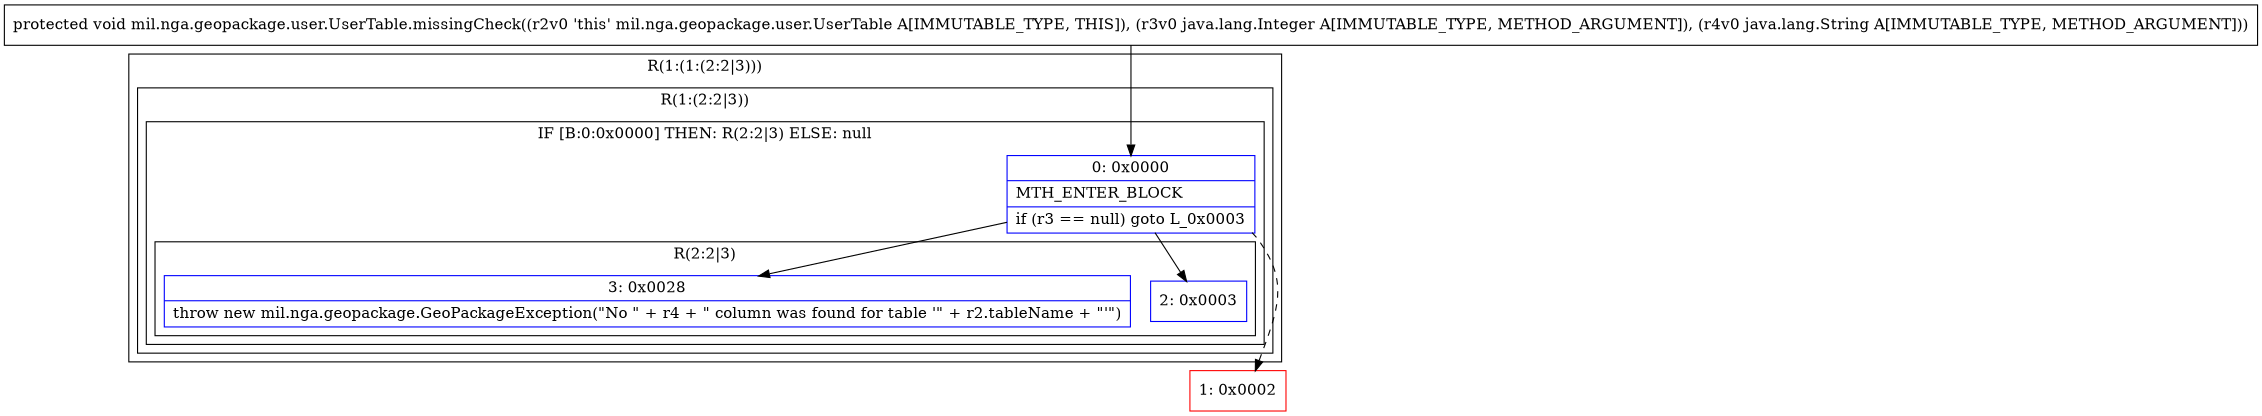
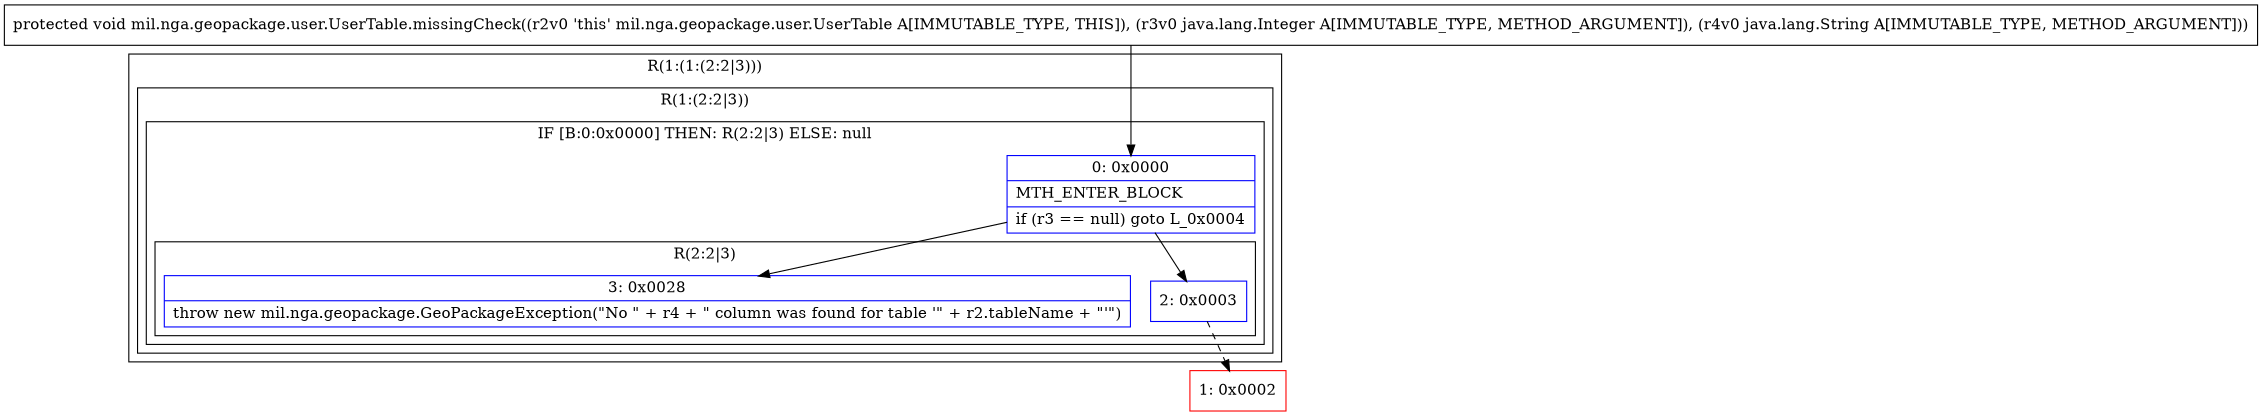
(1131, 219) -> (1131, 219)
(1278, 295) -> (1216, 341)
